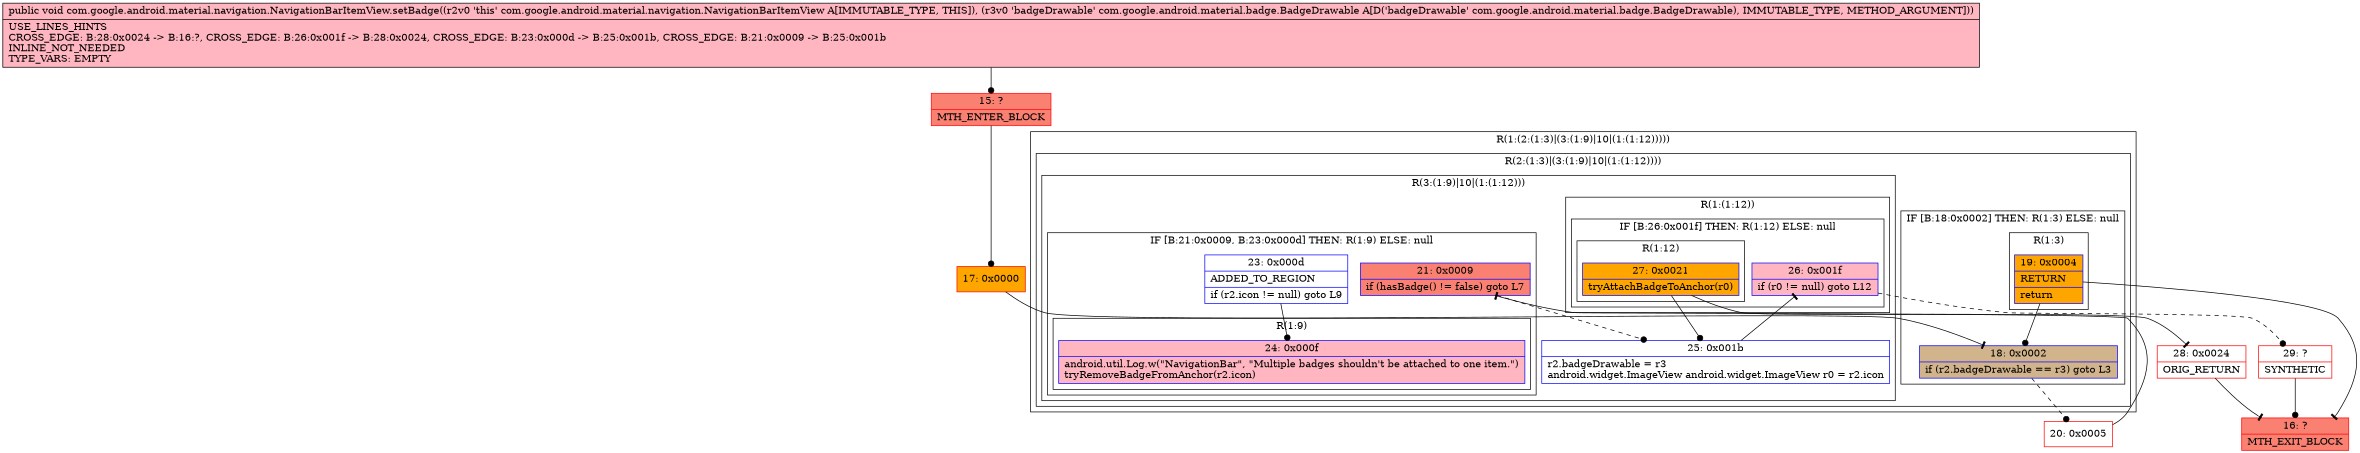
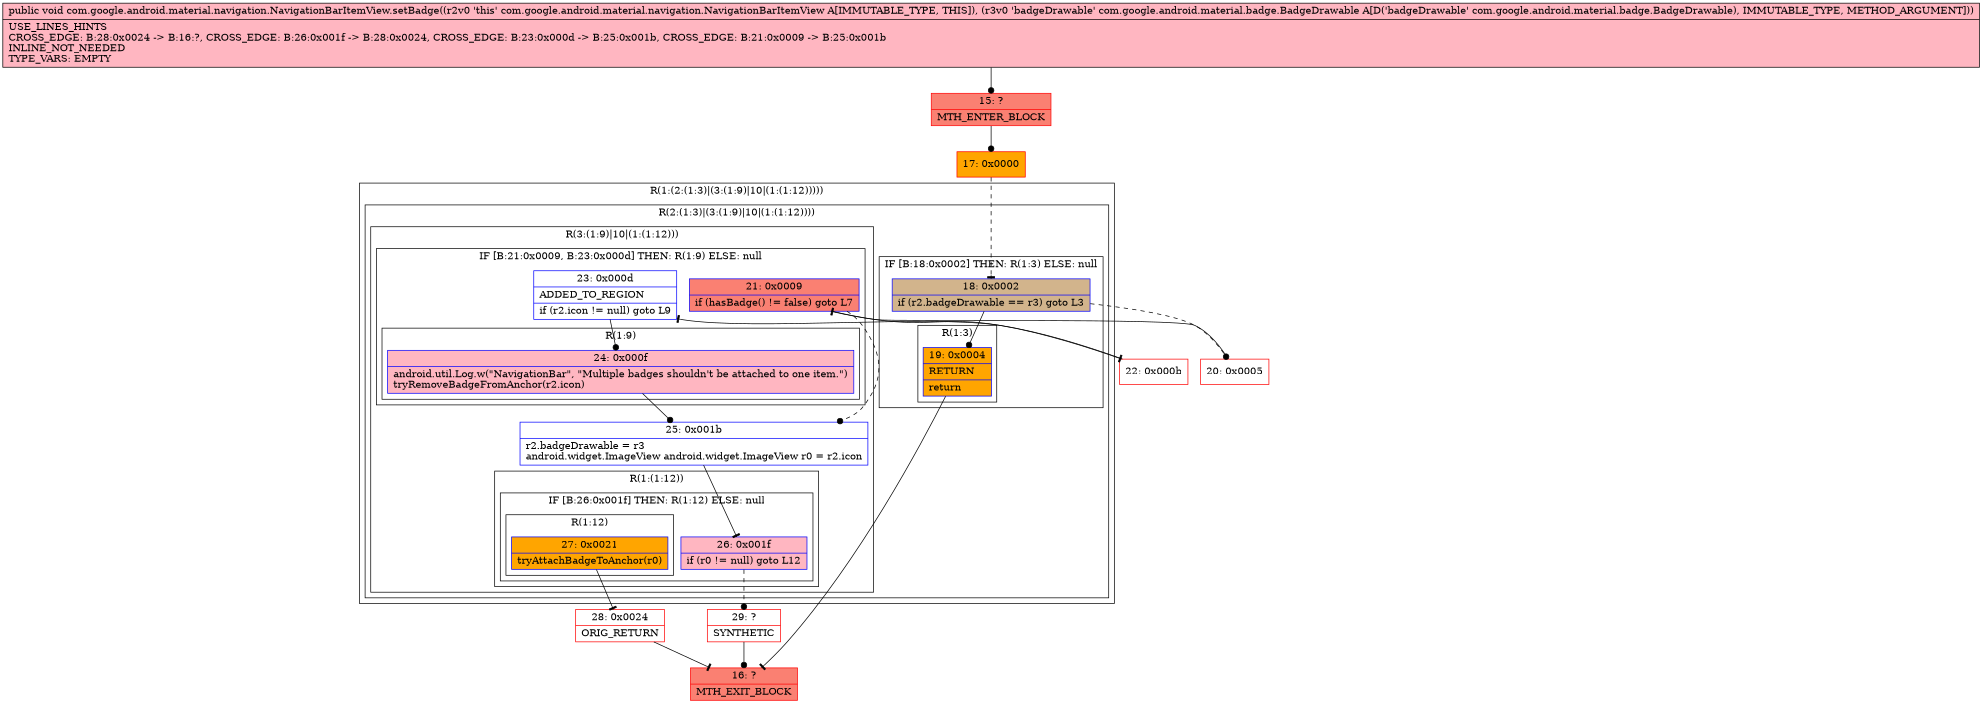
(1542, 317) -> (991, 226)
(1688, 321) -> (659, 409)
(2033, 322) -> (976, 330)
none -> (1154, 372)
